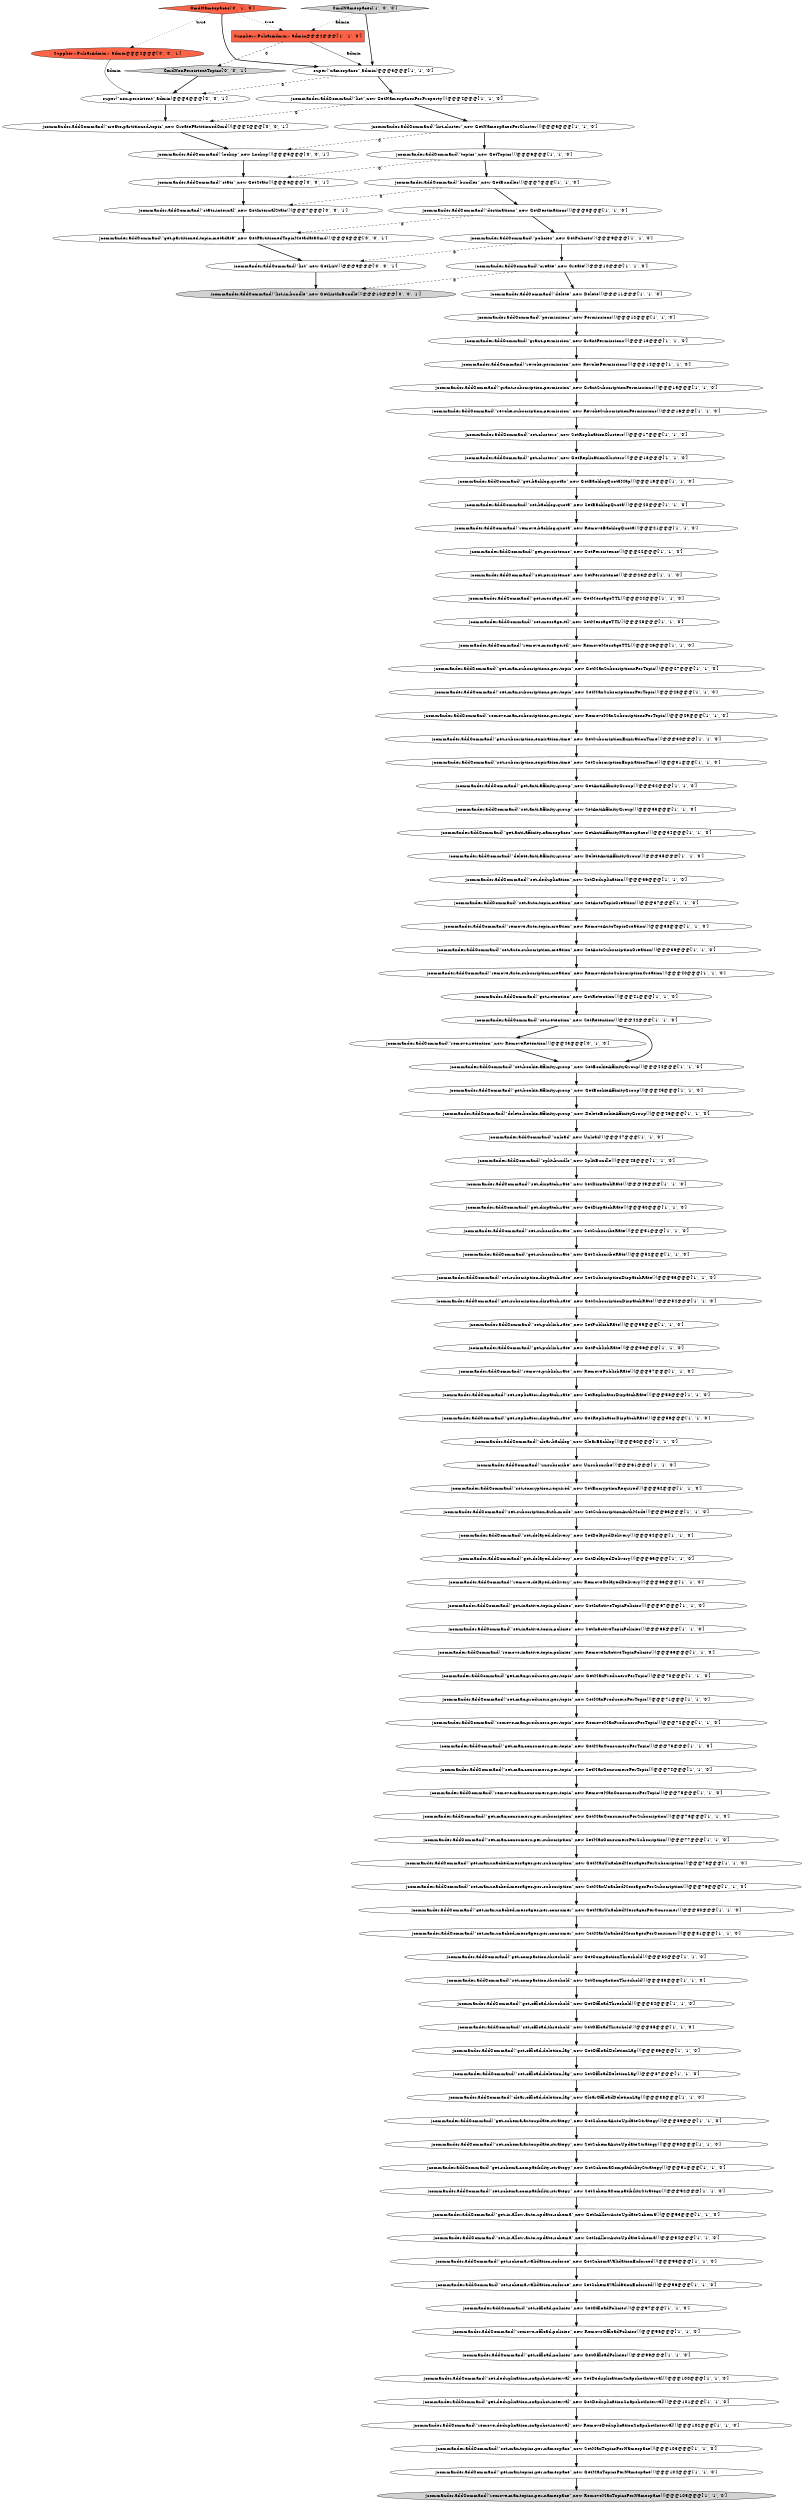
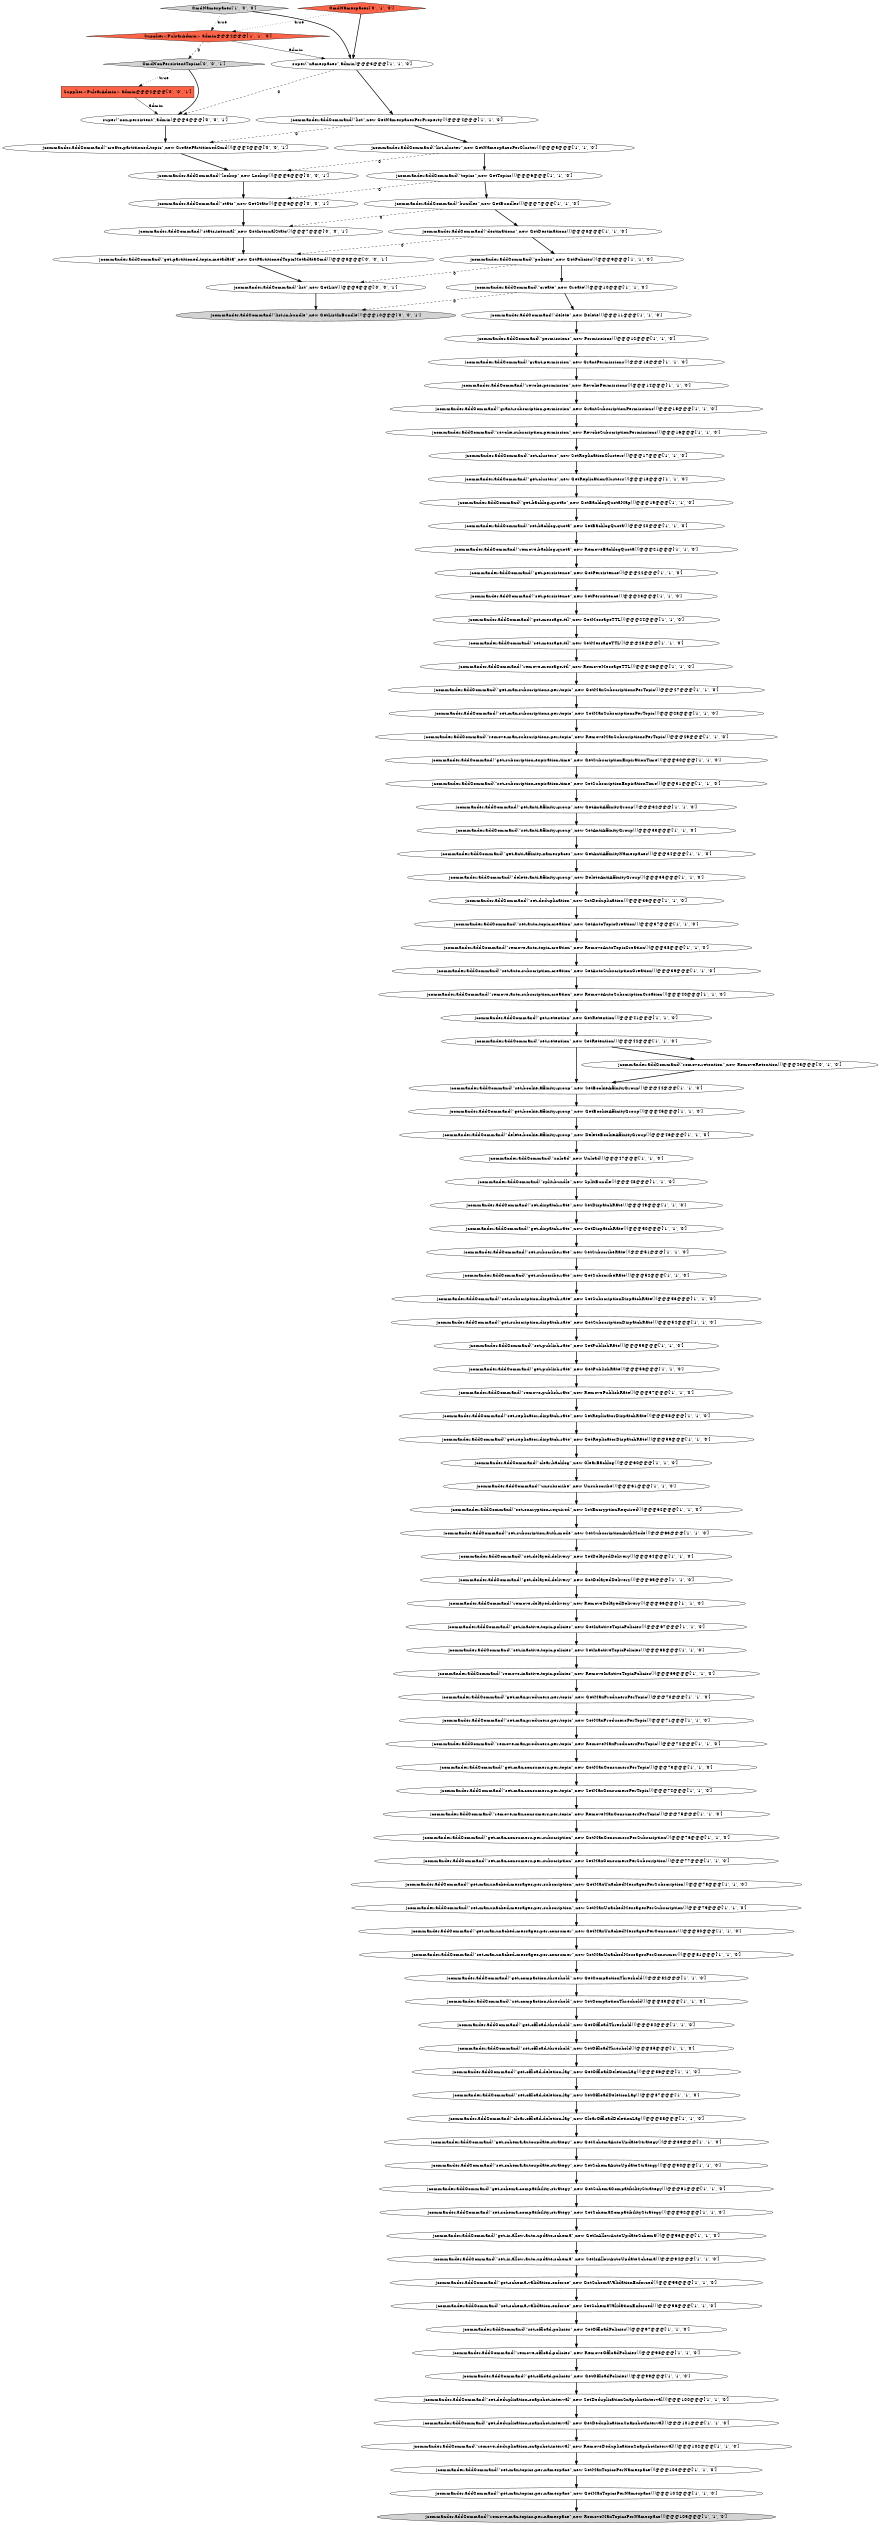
(343, 22) -> (222, 22)
(173, 30) -> (158, 77)
(298, 36) -> (208, 36)
(118, 54) -> (128, 92)
